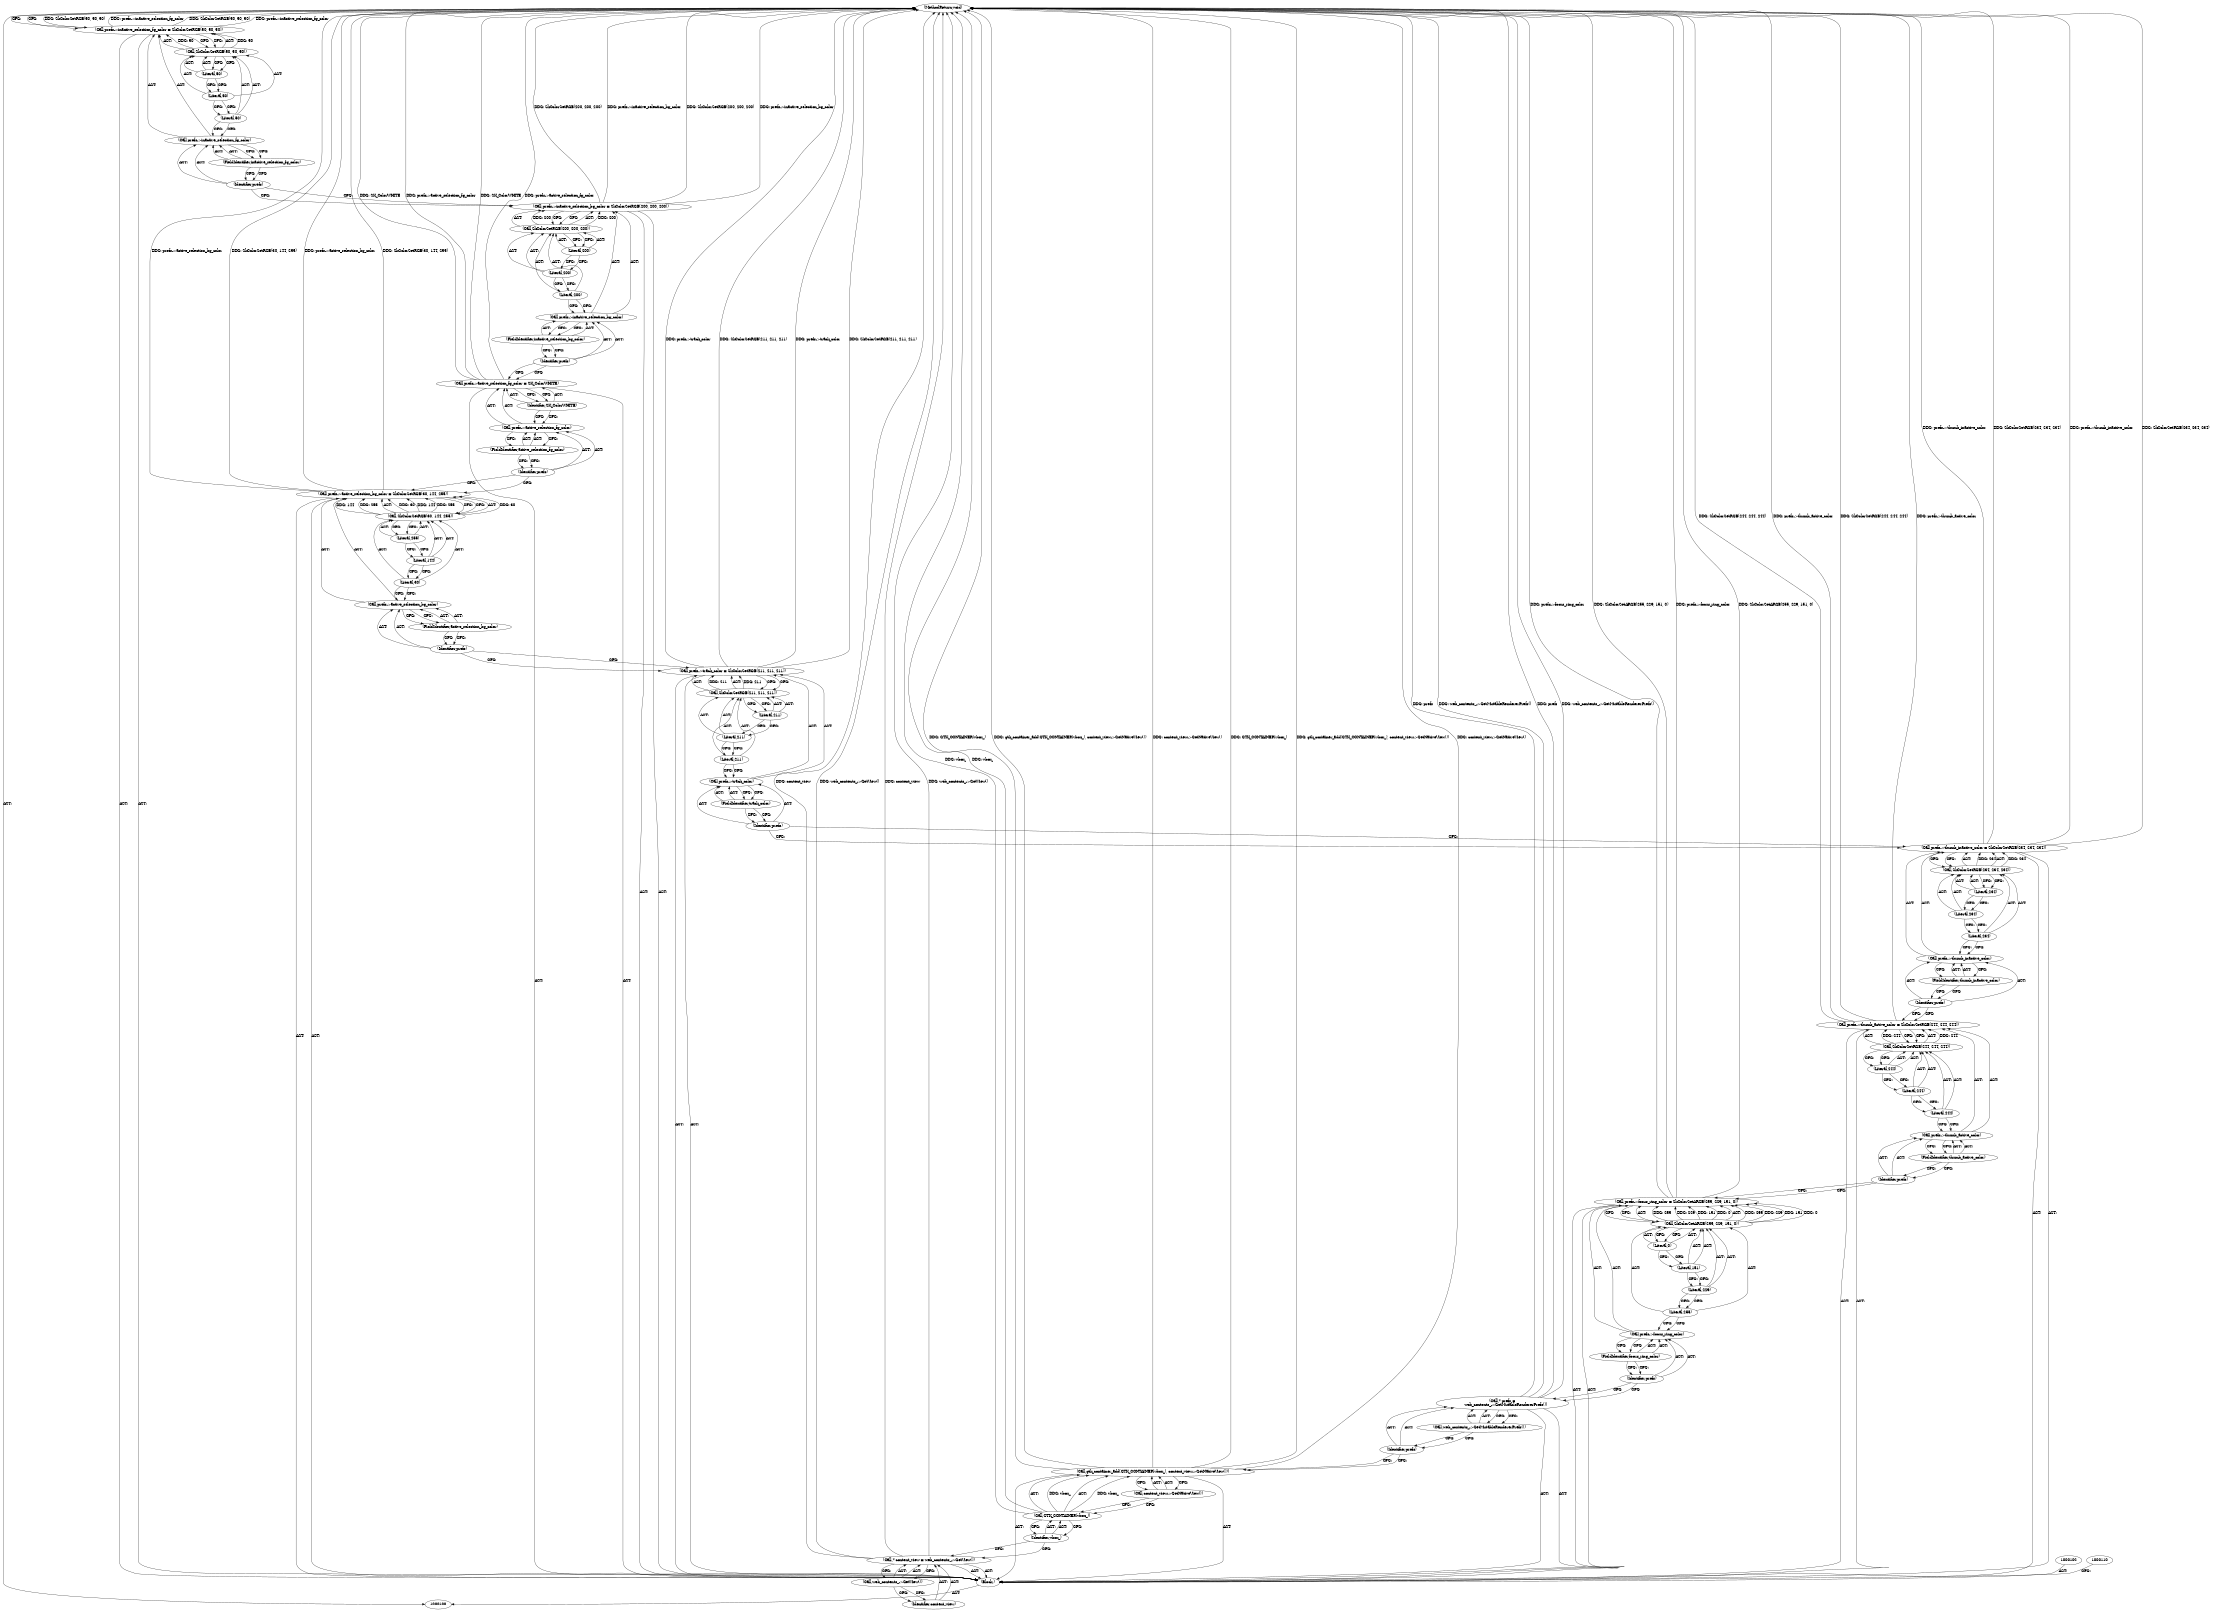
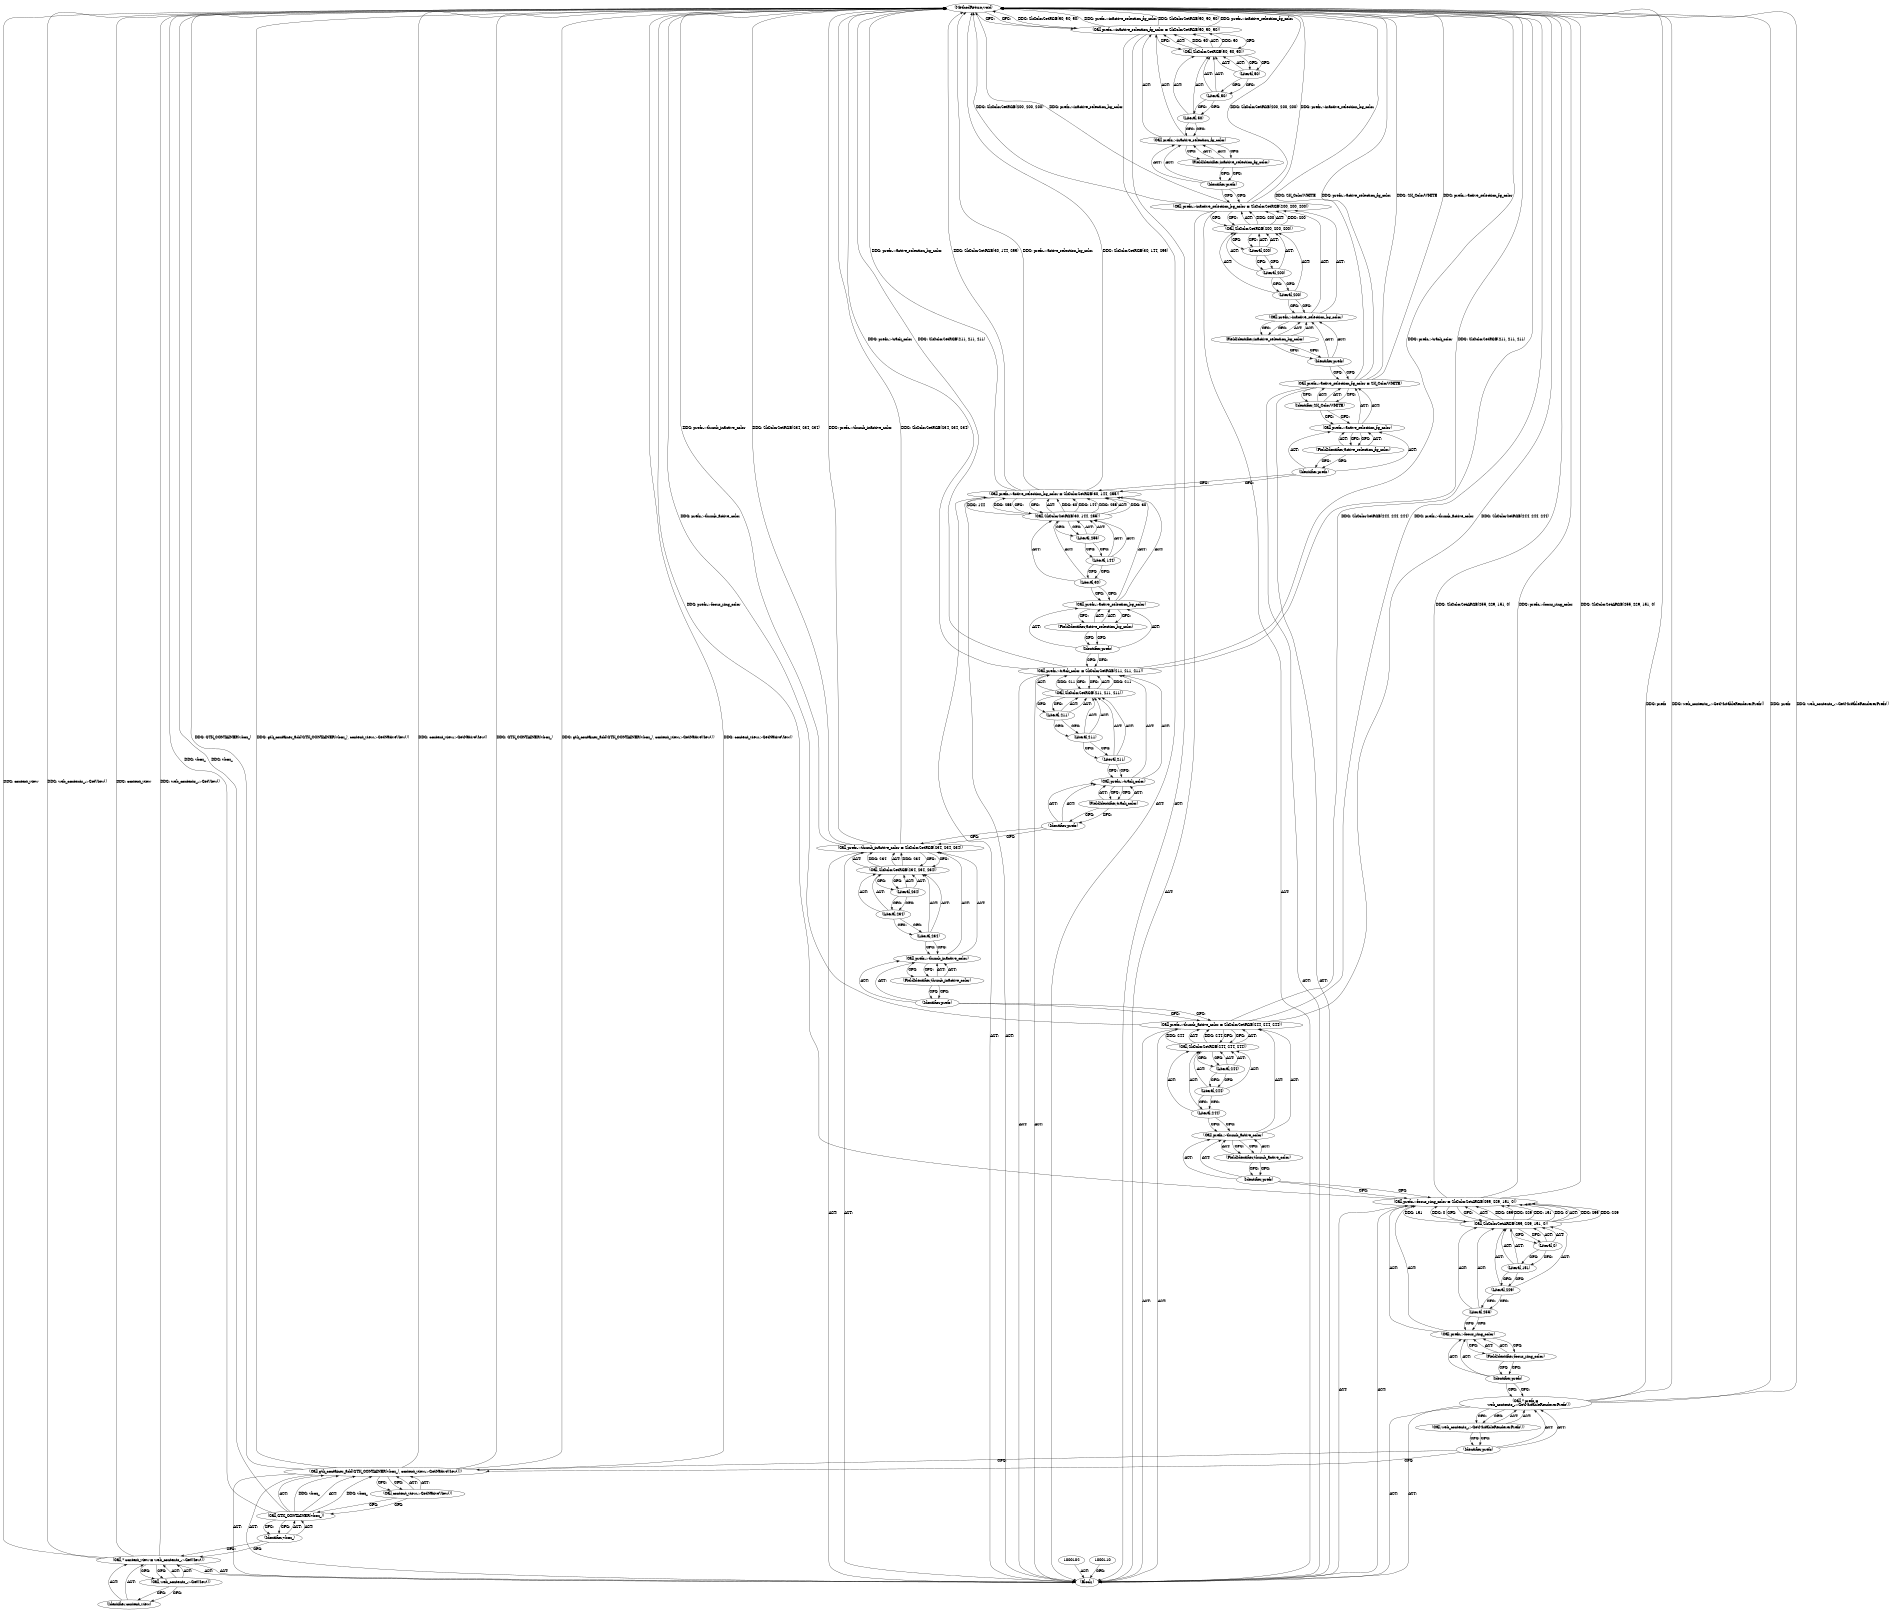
(438, 1604) -> none
